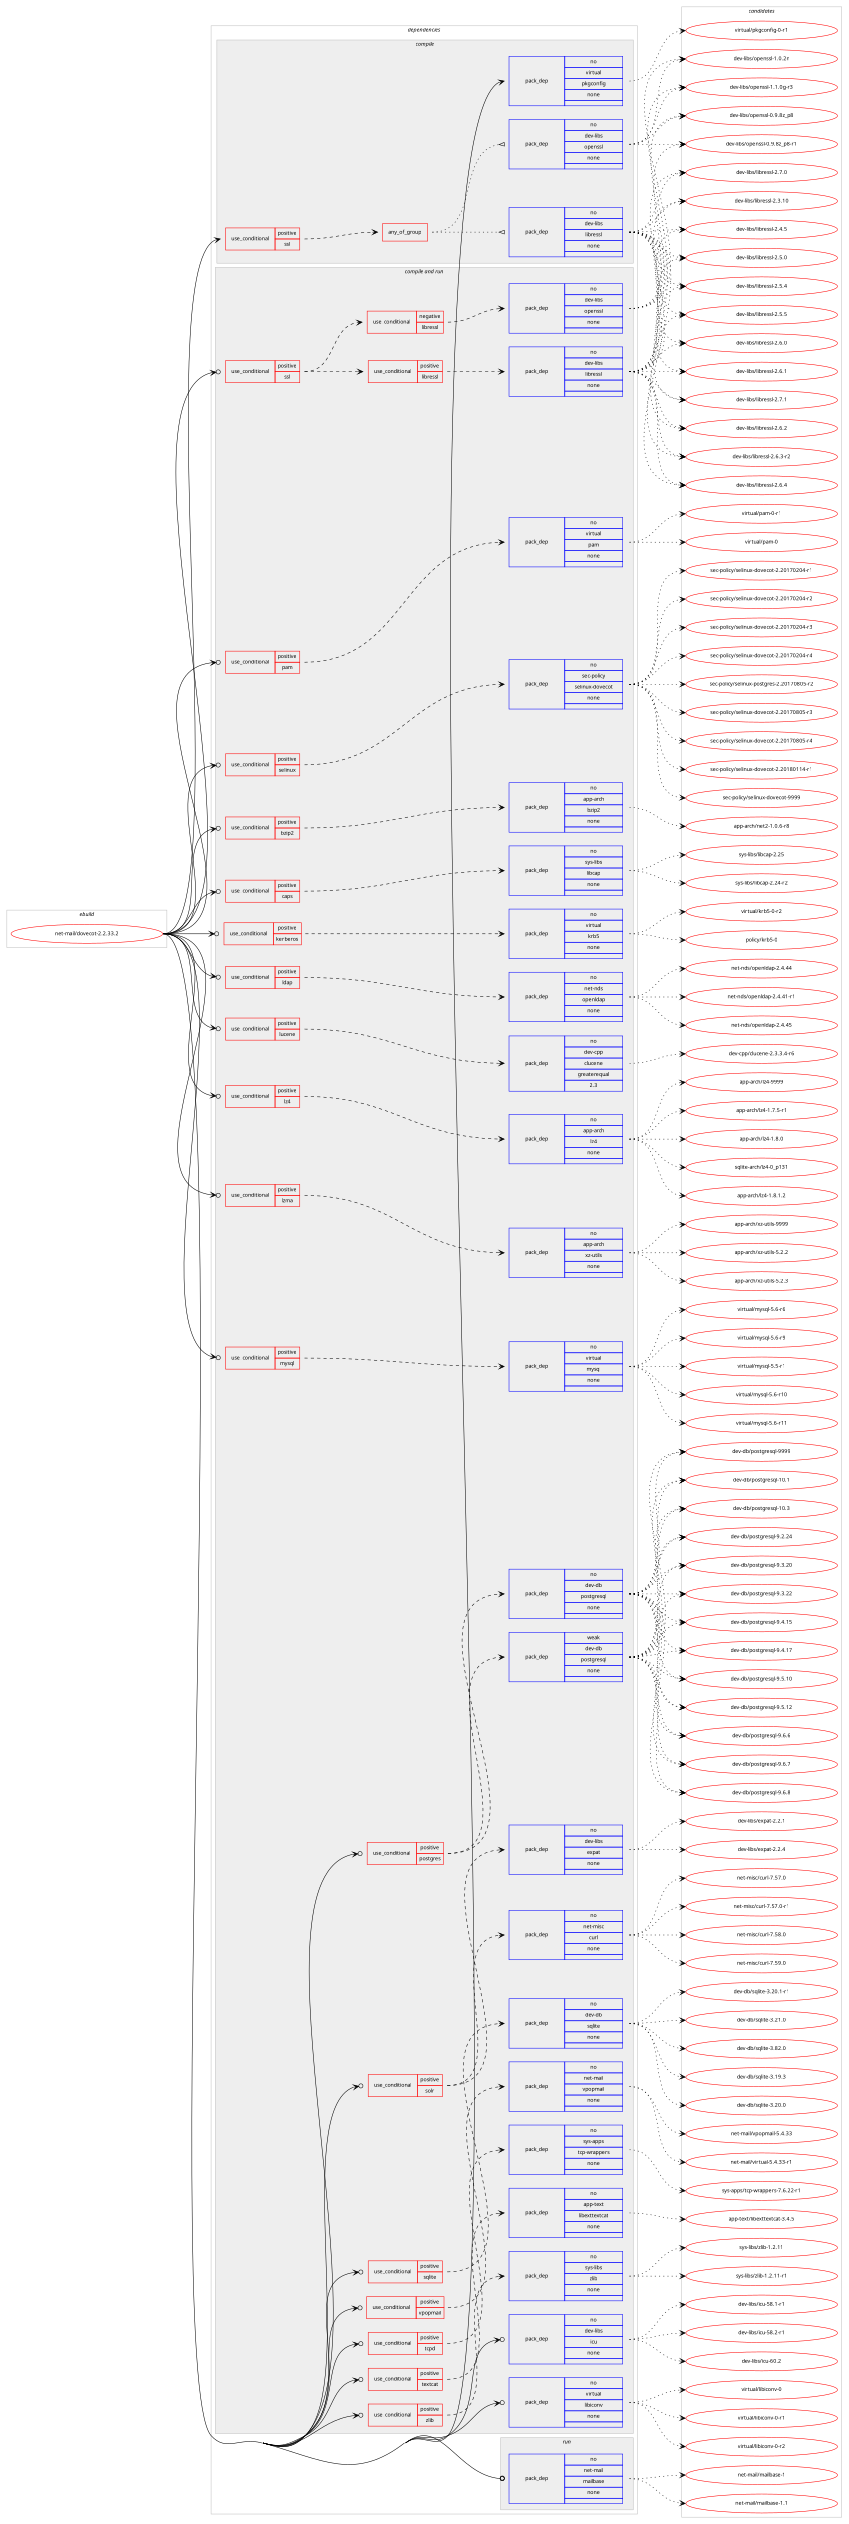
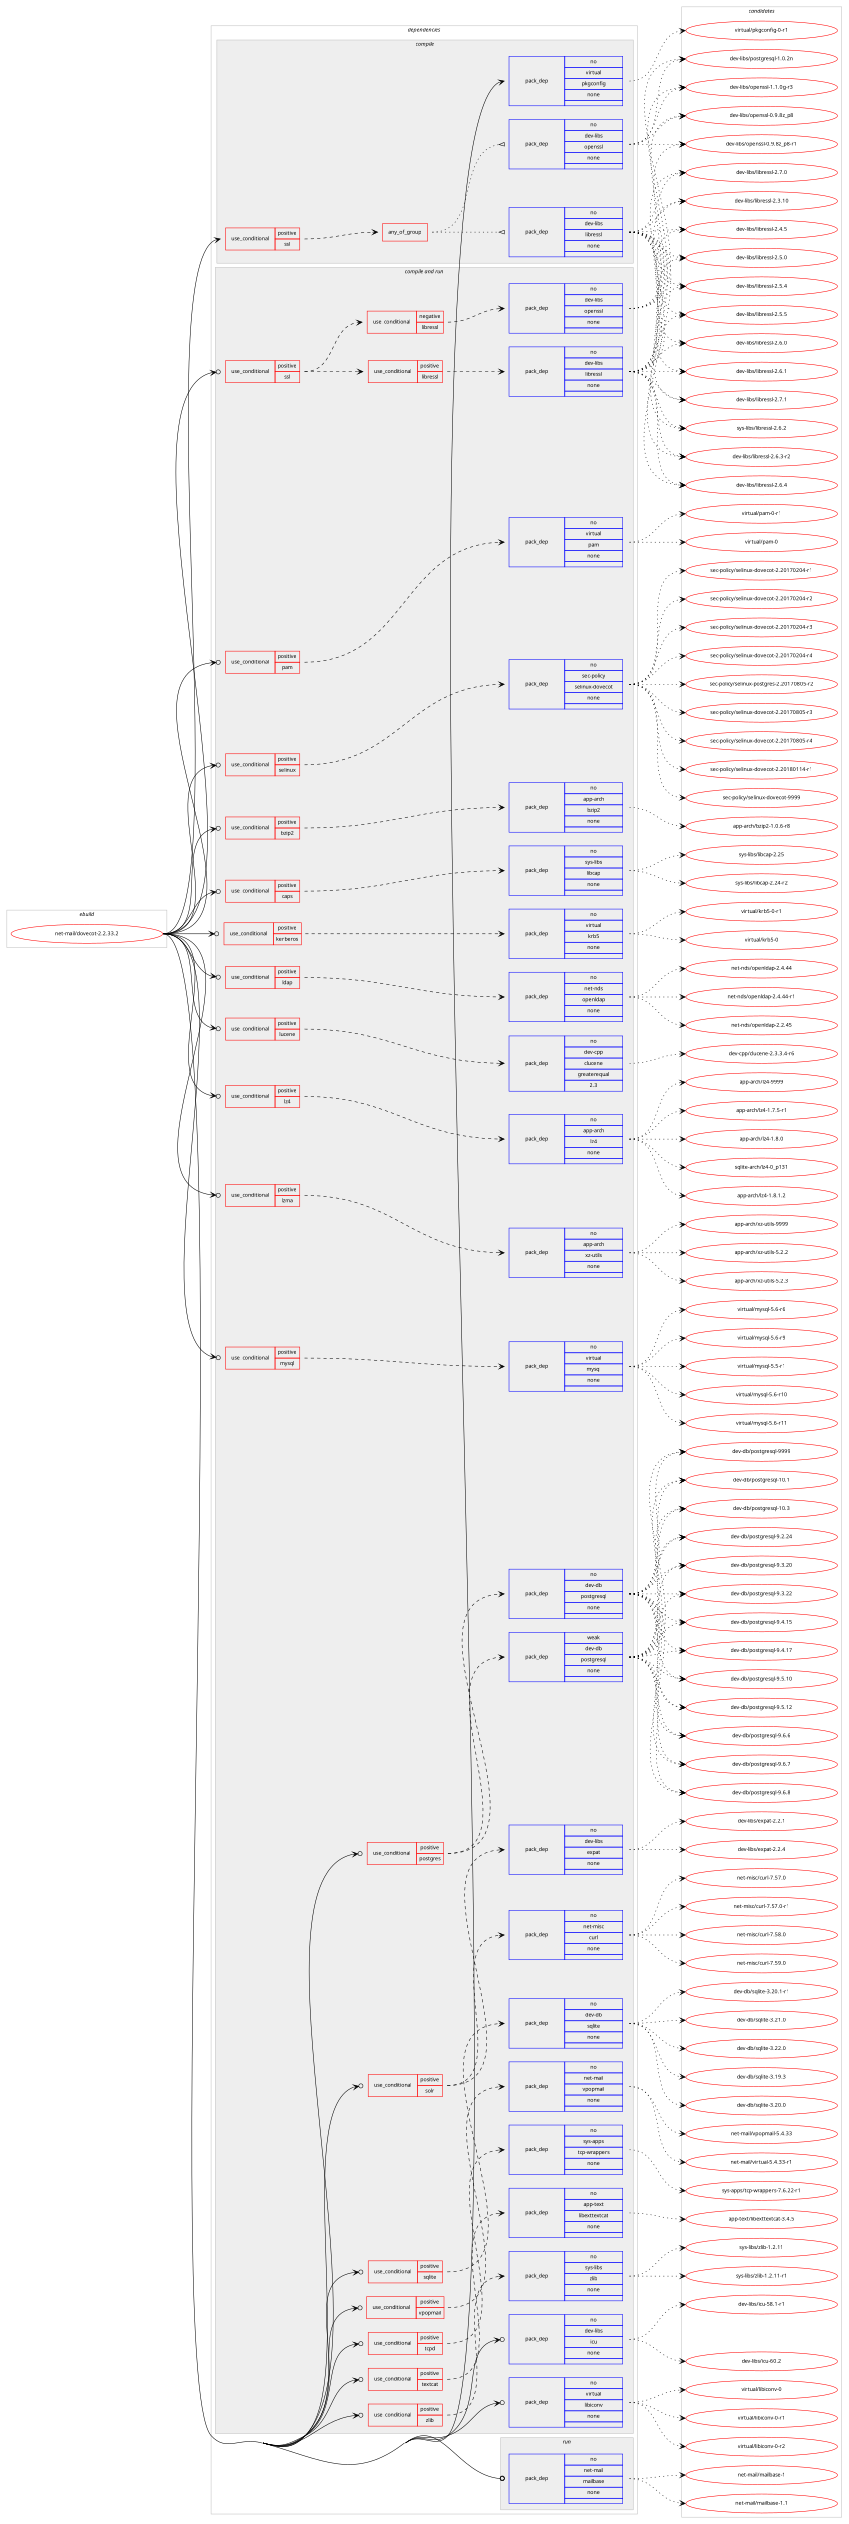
(762, 59) -> (762, 59)
(762, 428) -> (762, 428)
(762, 826) -> (762, 826)
(762, 912) -> (762, 912)
(762, 940) -> (762, 940)
(762, 997) -> (762, 997)
(762, 1025) -> (762, 1025)
(762, 2049) -> (762, 2049)
(762, 2333) -> none
